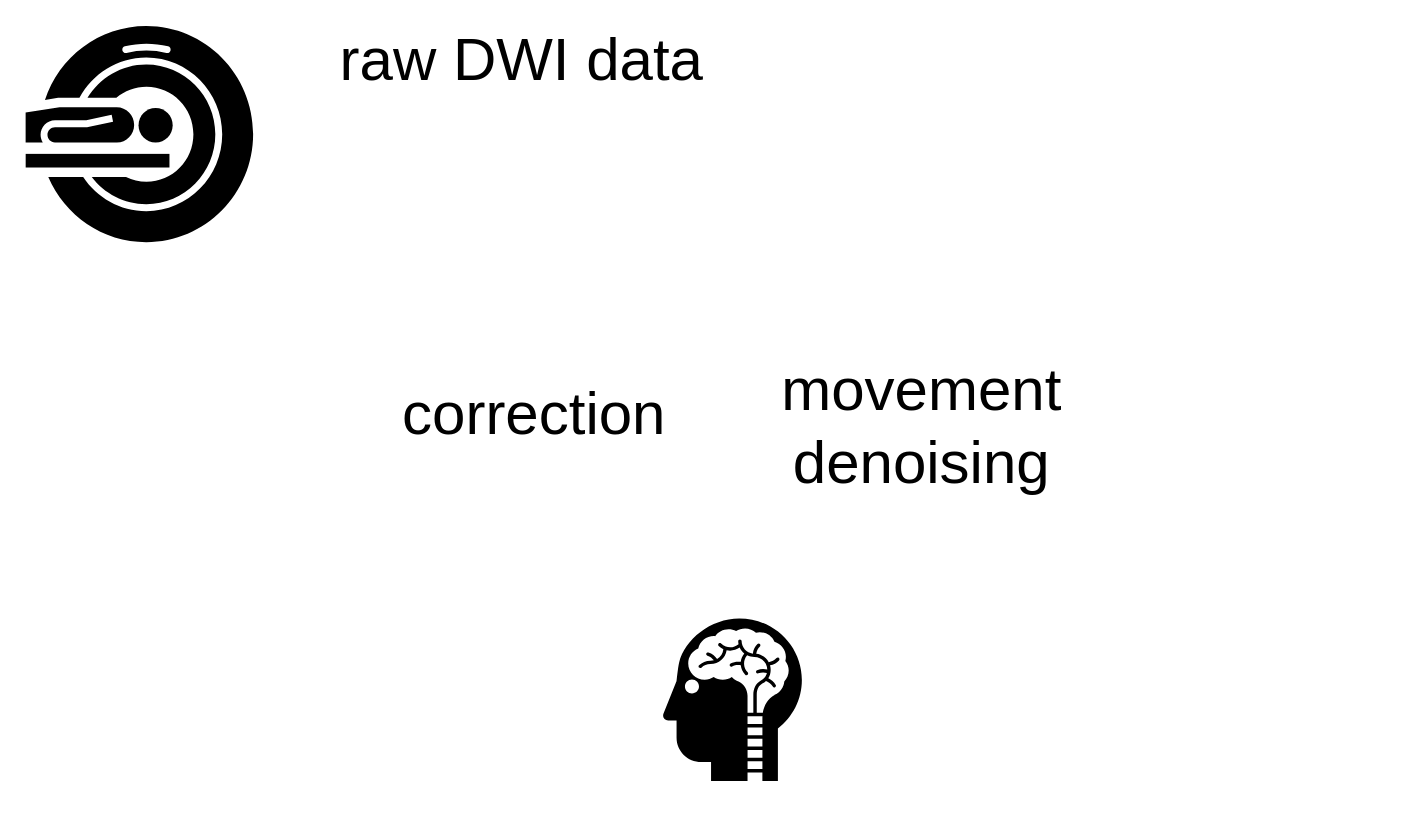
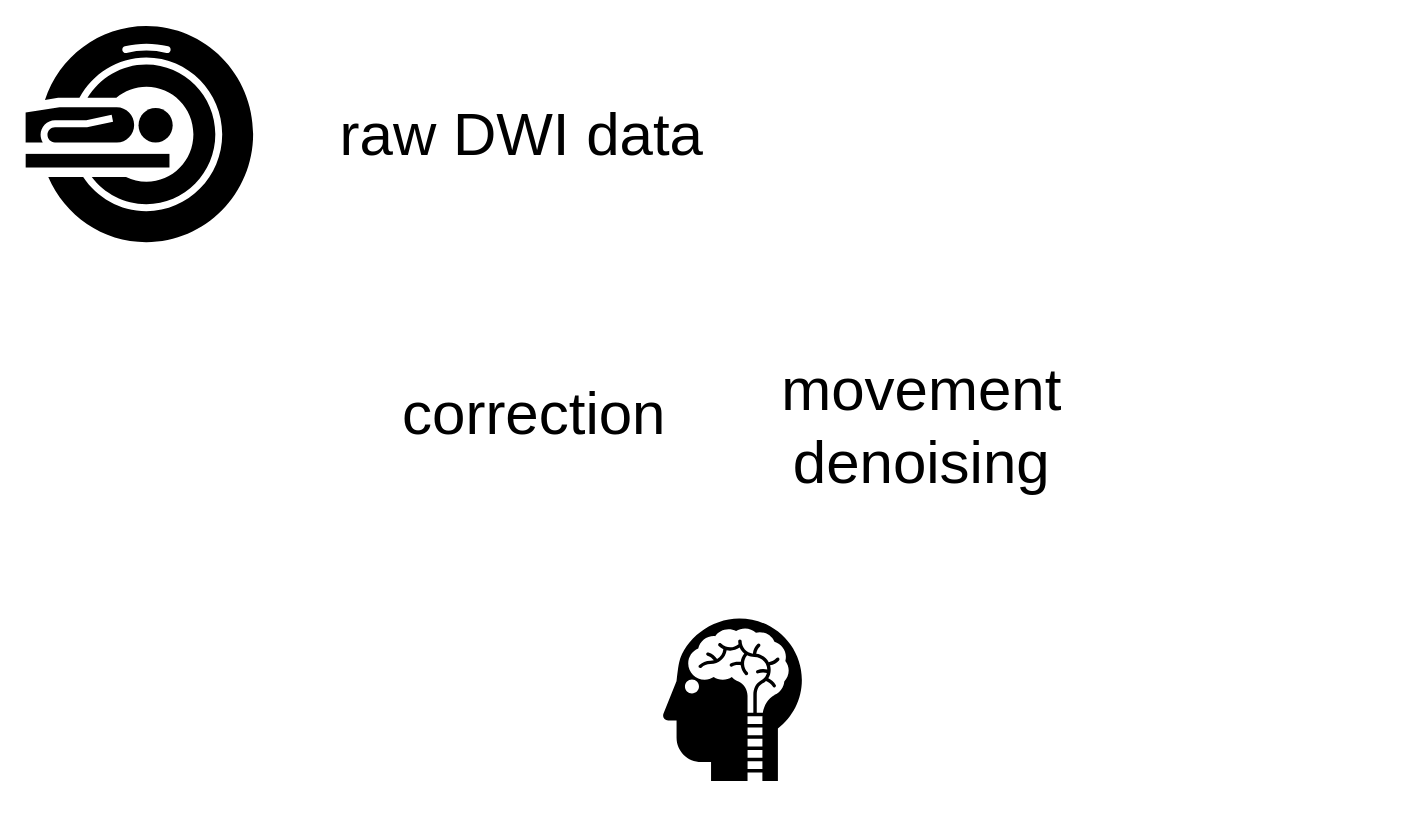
(522, 59) -> (522, 134)
